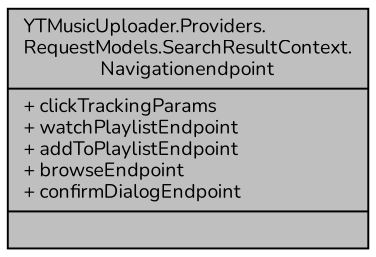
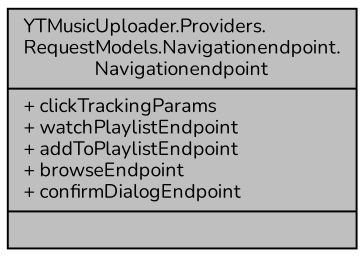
(188, 48) -> (182, 48)
